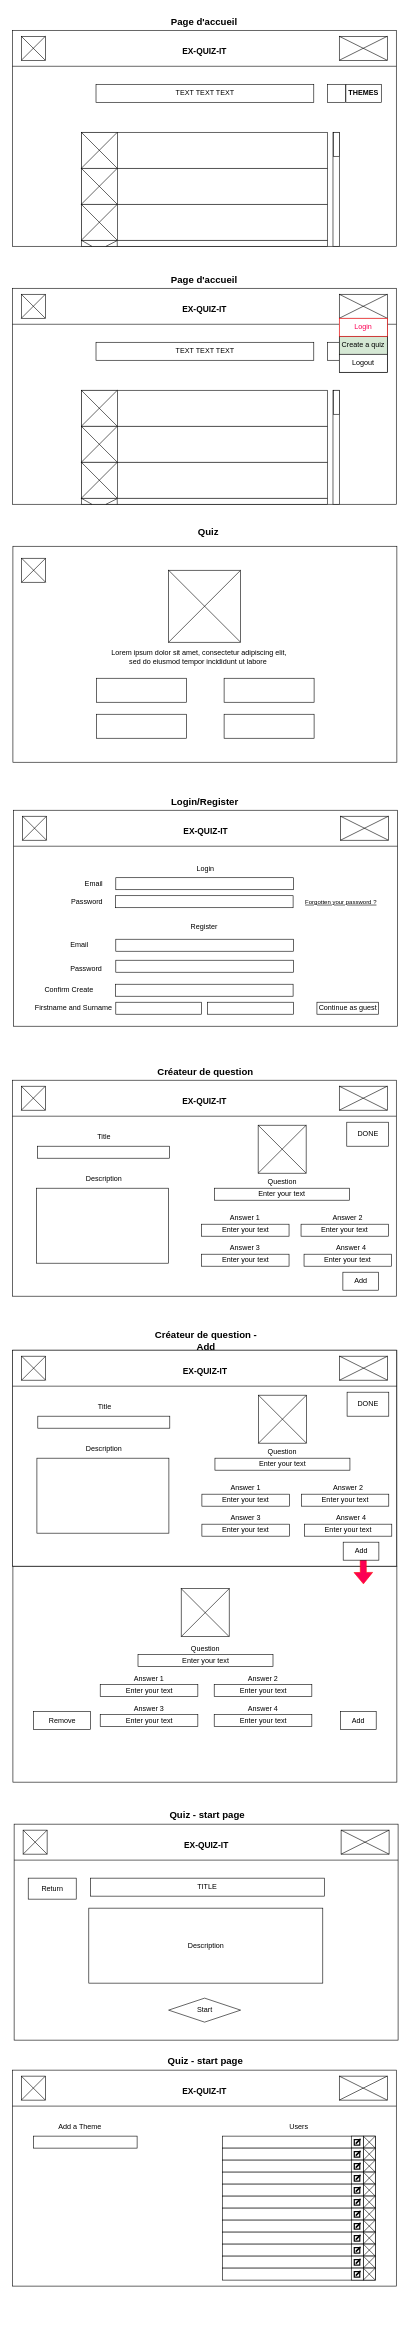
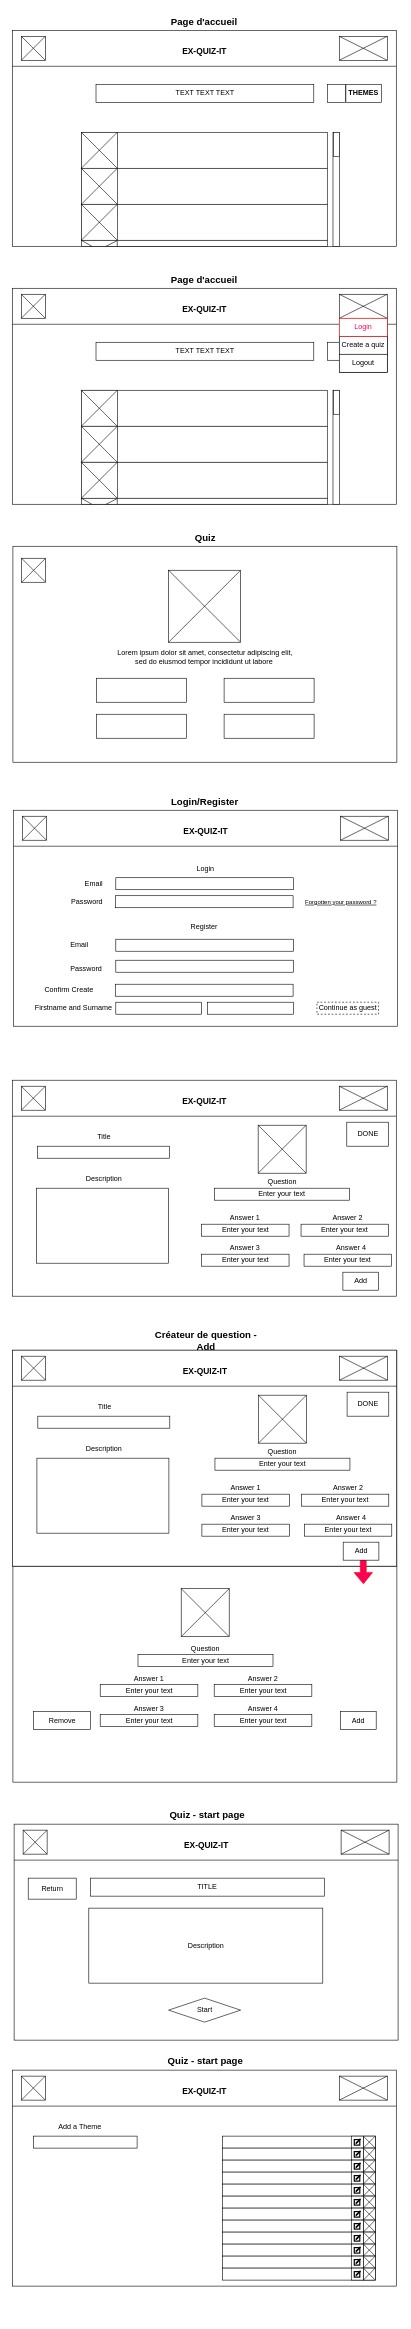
(363, 345) -> (363, 345)
(209, 531) -> (206, 537)
(199, 657) -> (205, 657)
(348, 1008) -> (348, 1008)
(206, 1071) -> none
(299, 2127) -> none
